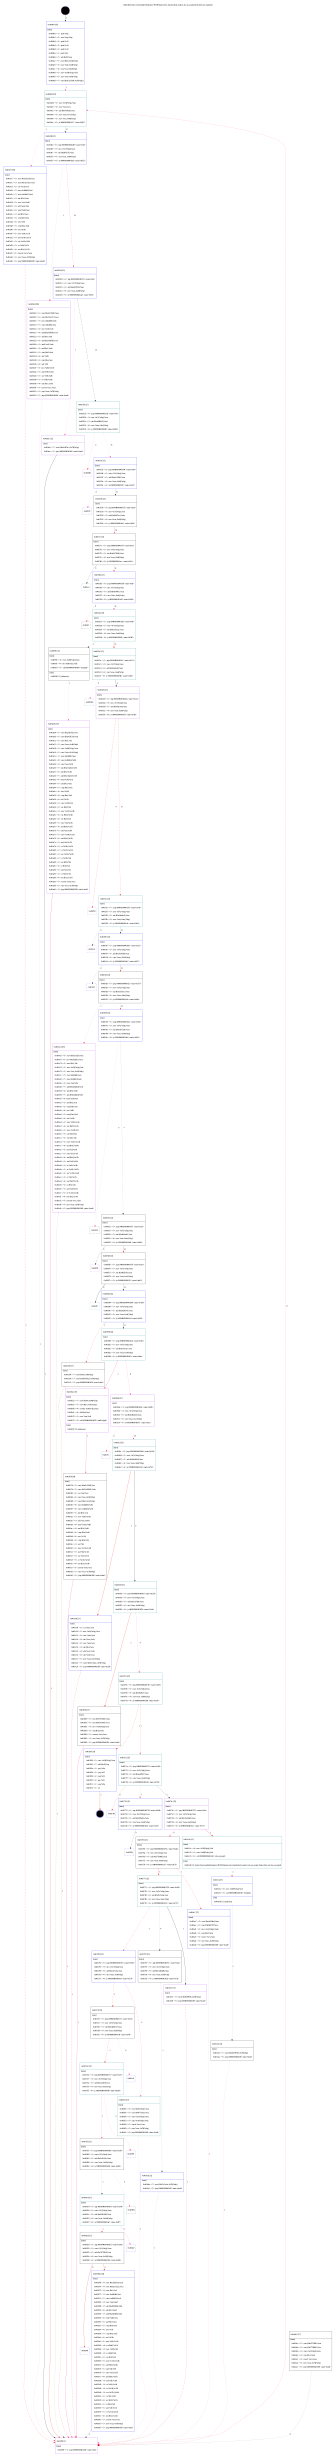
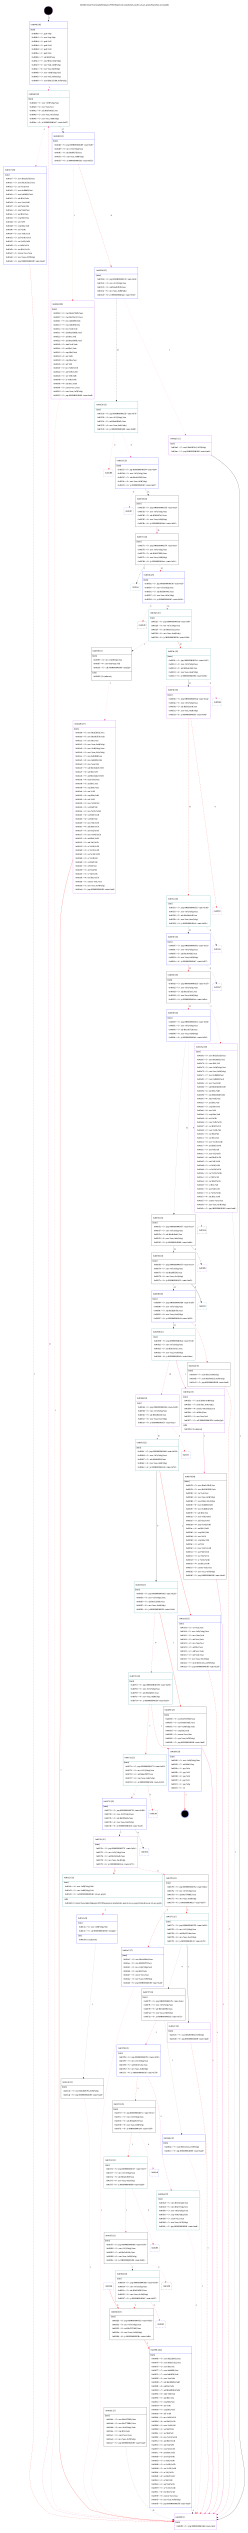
(163, 1791) -> (120, 1832)
(137, 1928) -> (151, 2032)
(85, 2304) -> (113, 2299)
